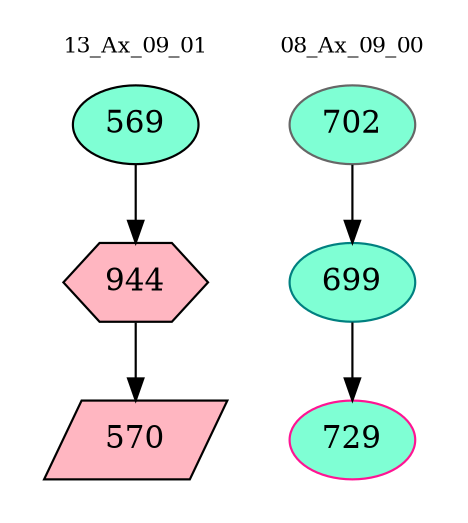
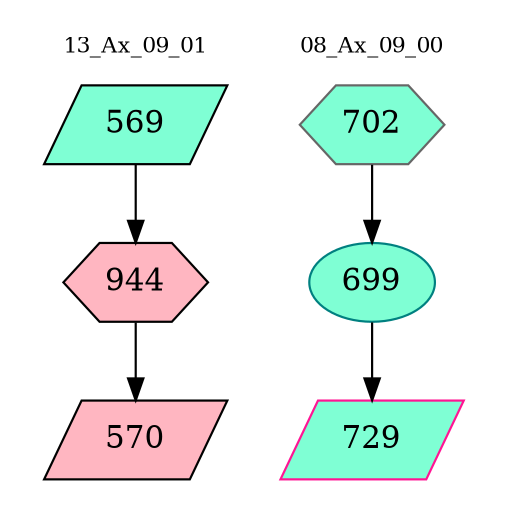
(136, 125) -> (136, 125)
(352, 125) -> (372, 125)
(352, 440) -> (372, 440)
